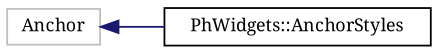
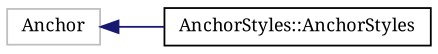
(298, 27) -> (298, 27)
